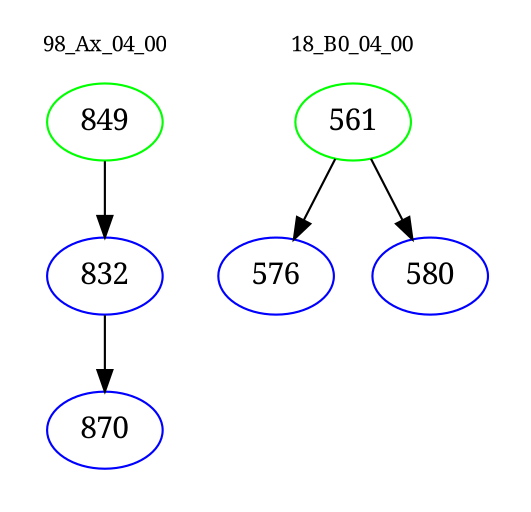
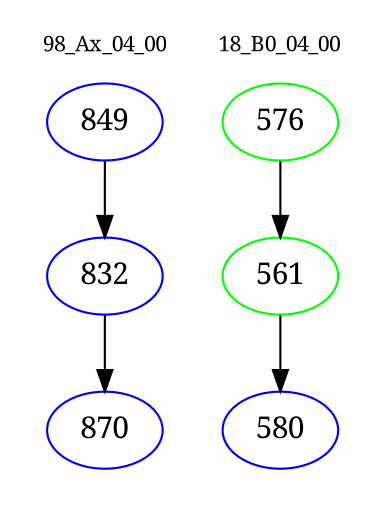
(105, 122) -> (105, 122)
(320, 189) -> (280, 189)
(276, 276) -> (280, 122)
